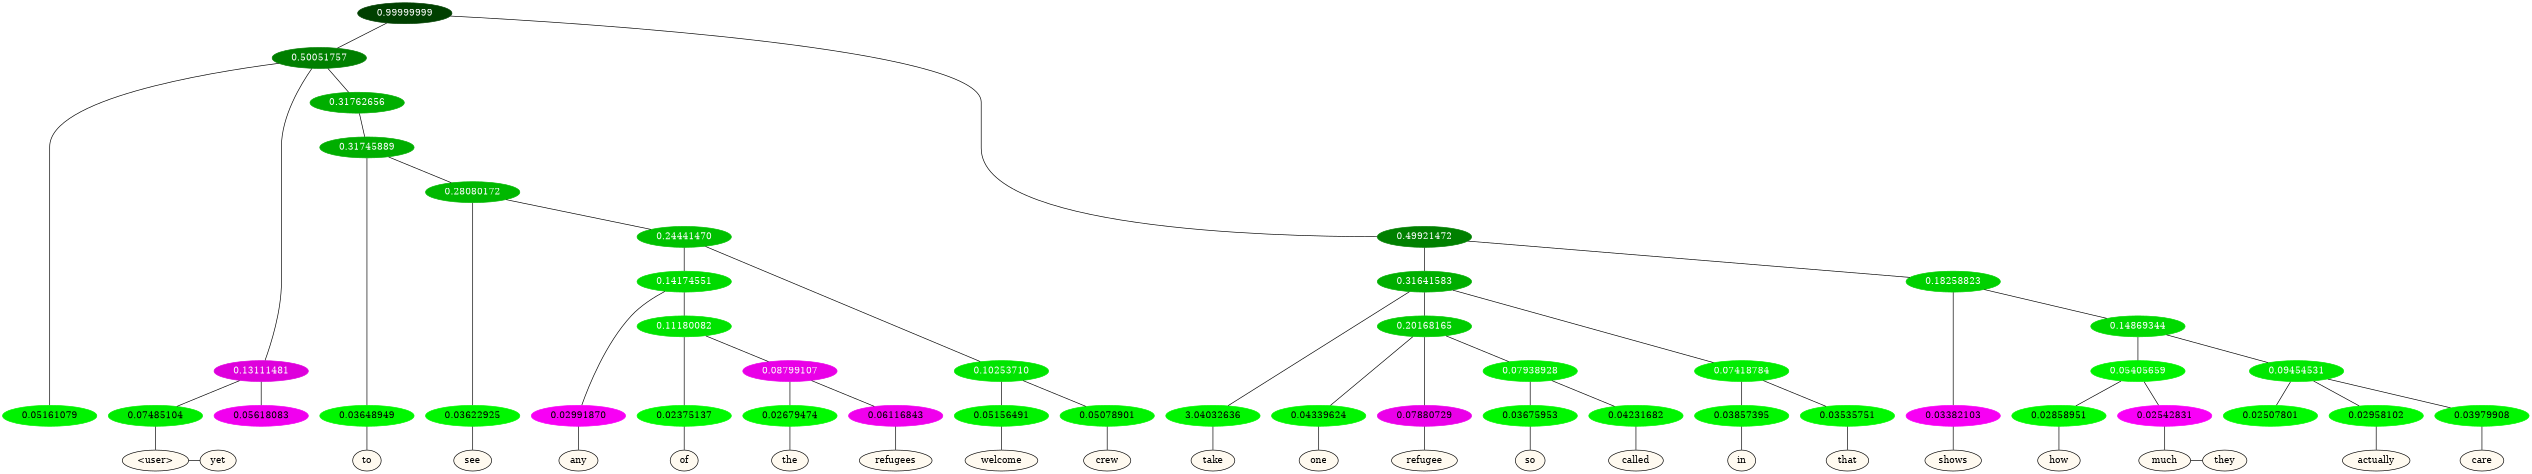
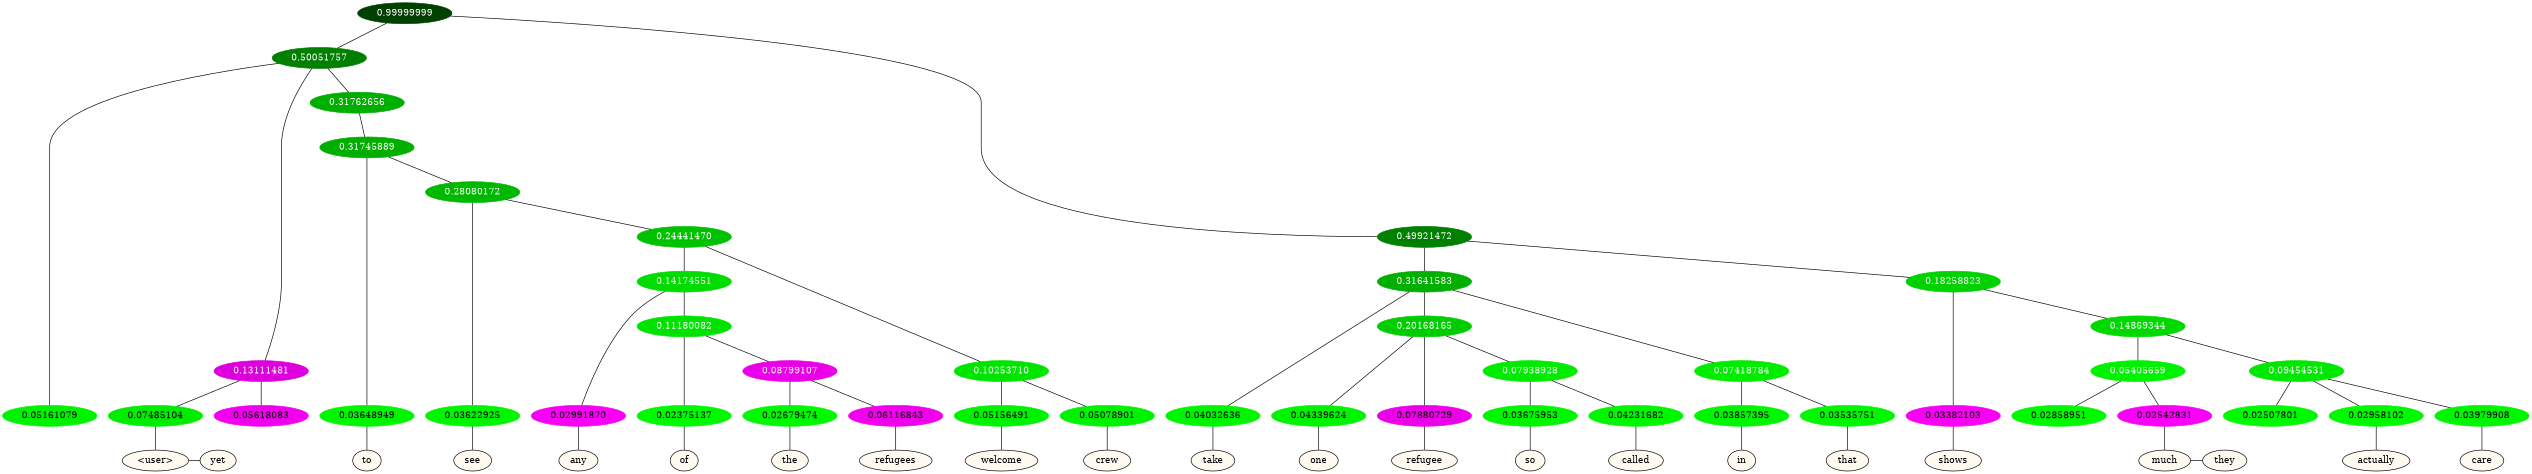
(1213, 416) -> (1213, 416)
(2059, 461) -> none
